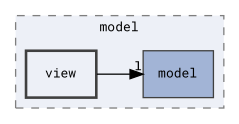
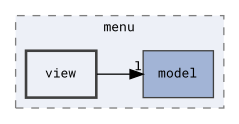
(120, 28) -> (120, 28)
